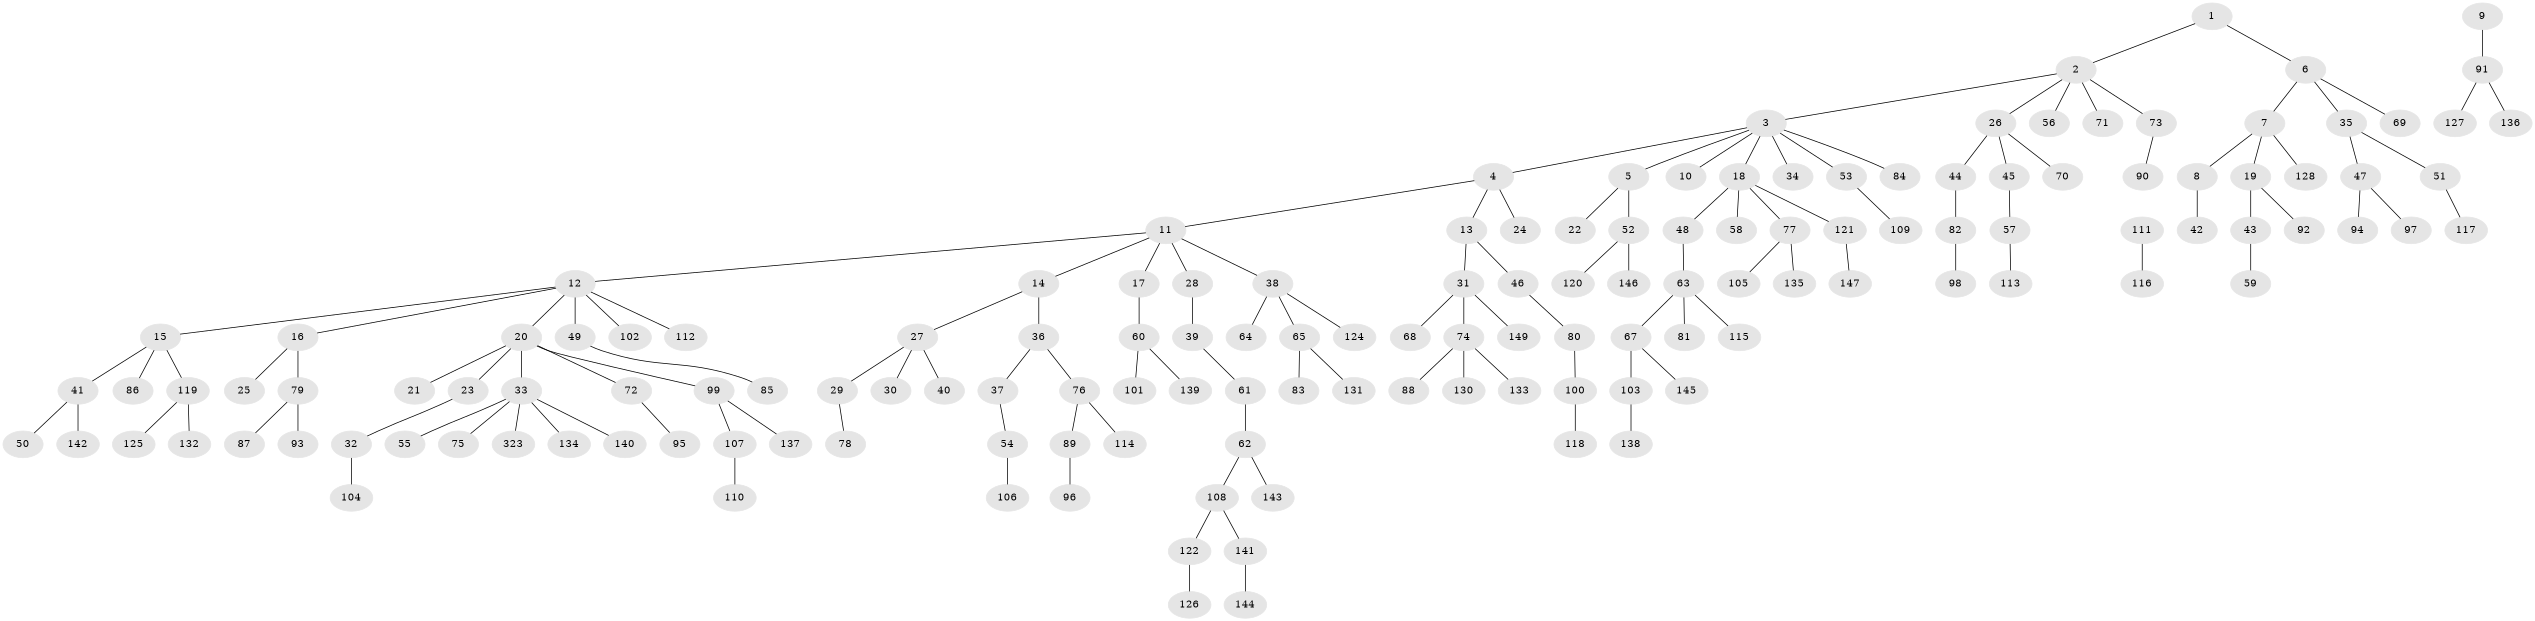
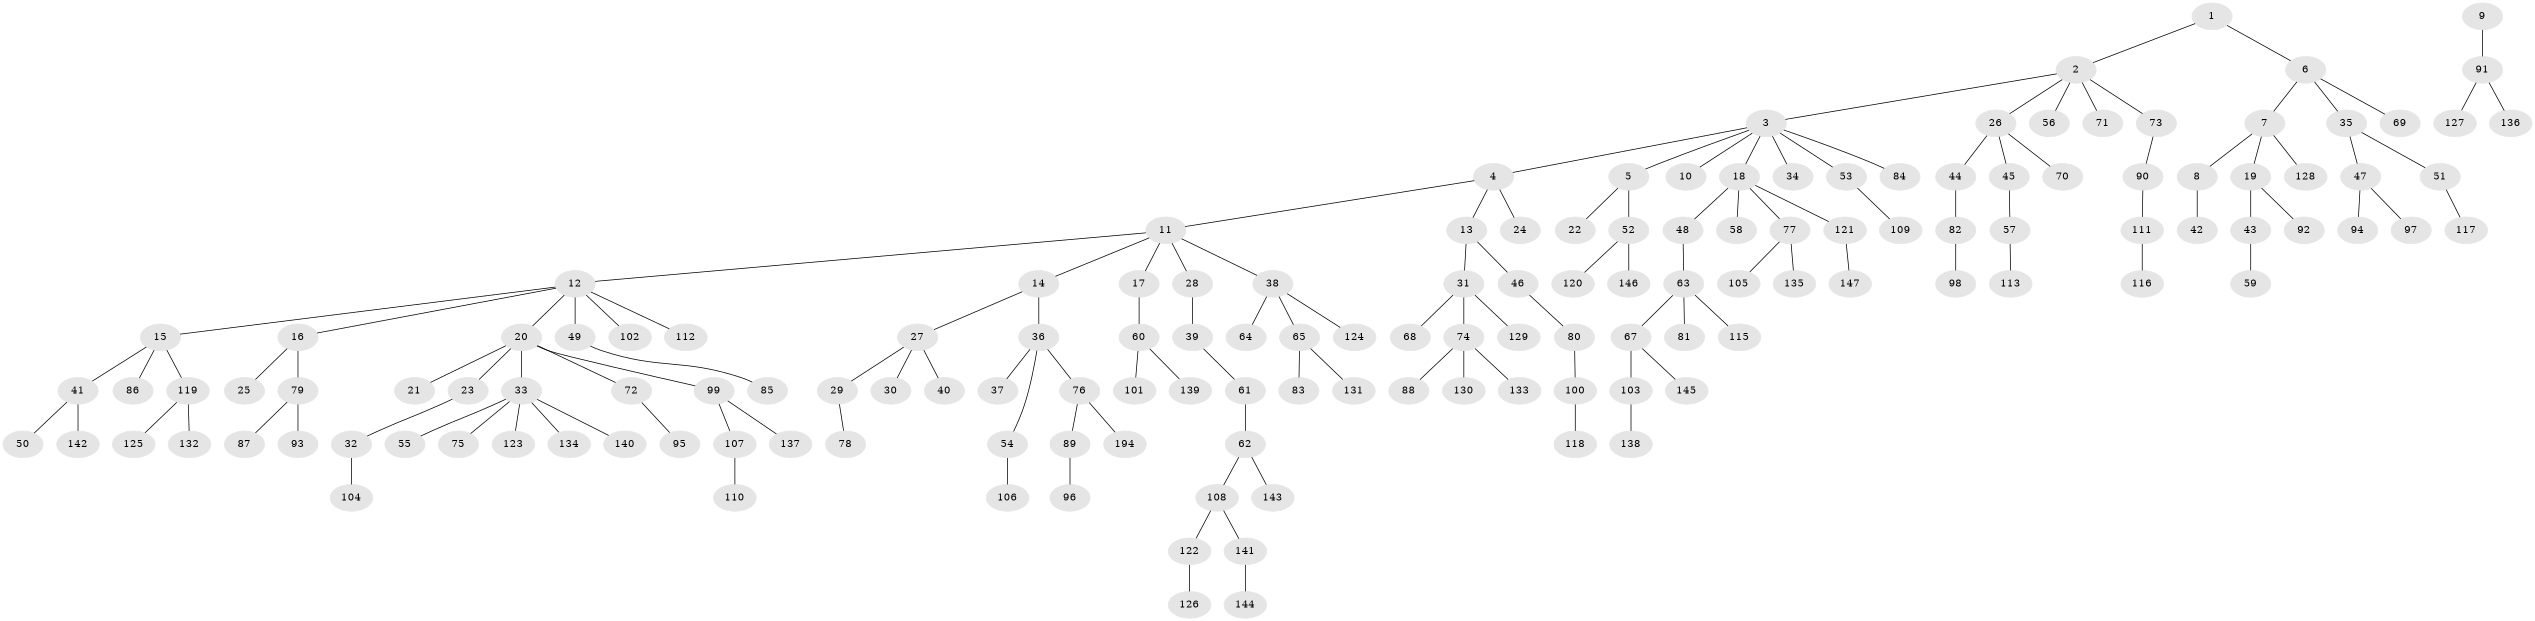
none -> (2143, 204)
(1519, 337) -> (1519, 337)
(1003, 417) -> (1028, 392)
(513, 444) -> (513, 444)
(1125, 444) -> (1125, 444)
